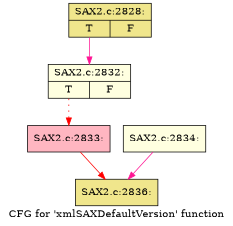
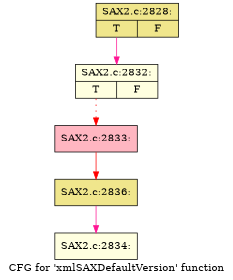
(143, 163) -> (96, 216)
